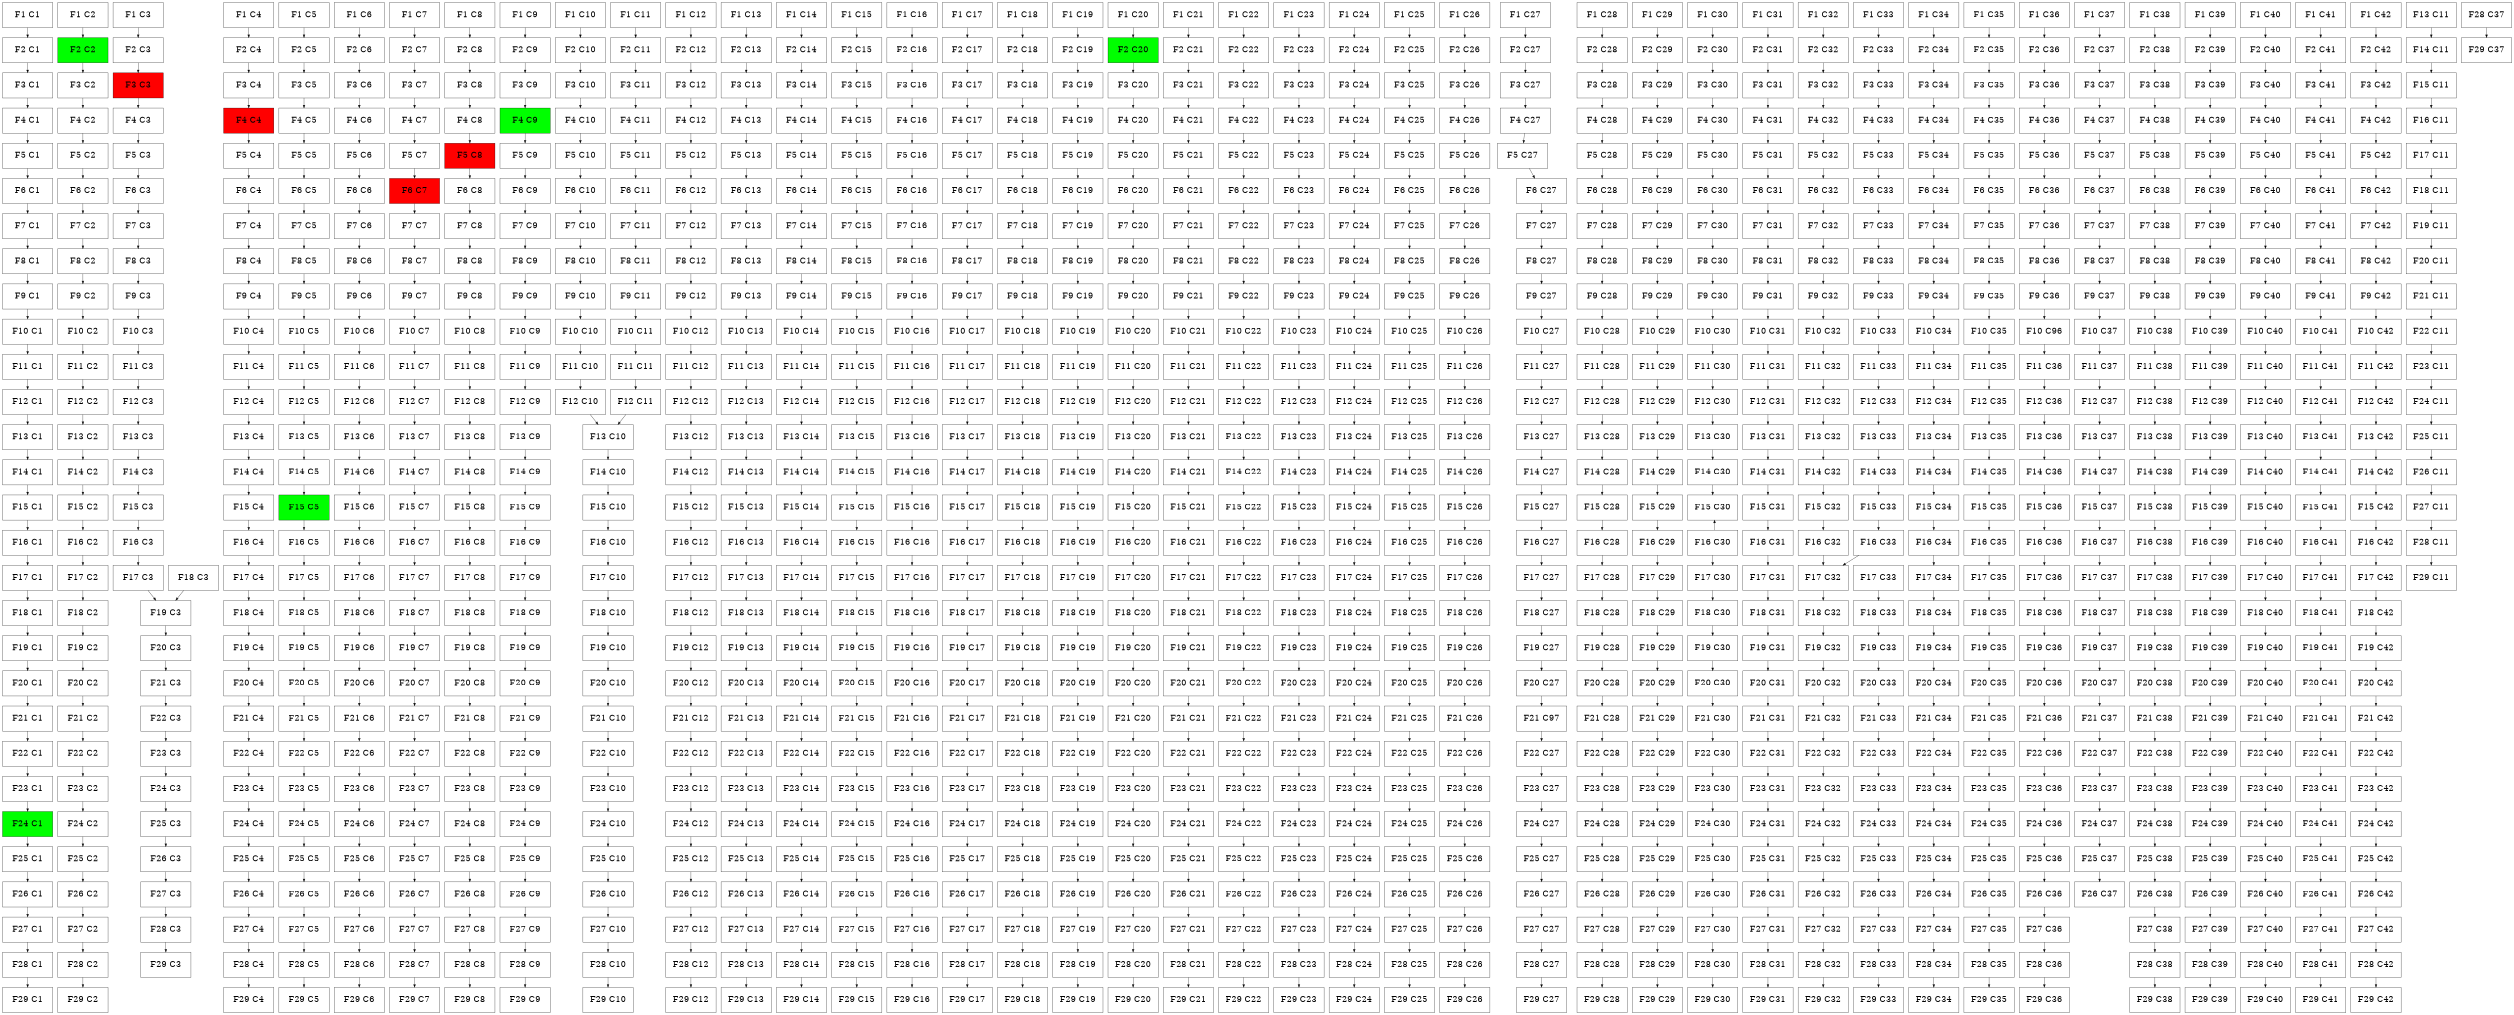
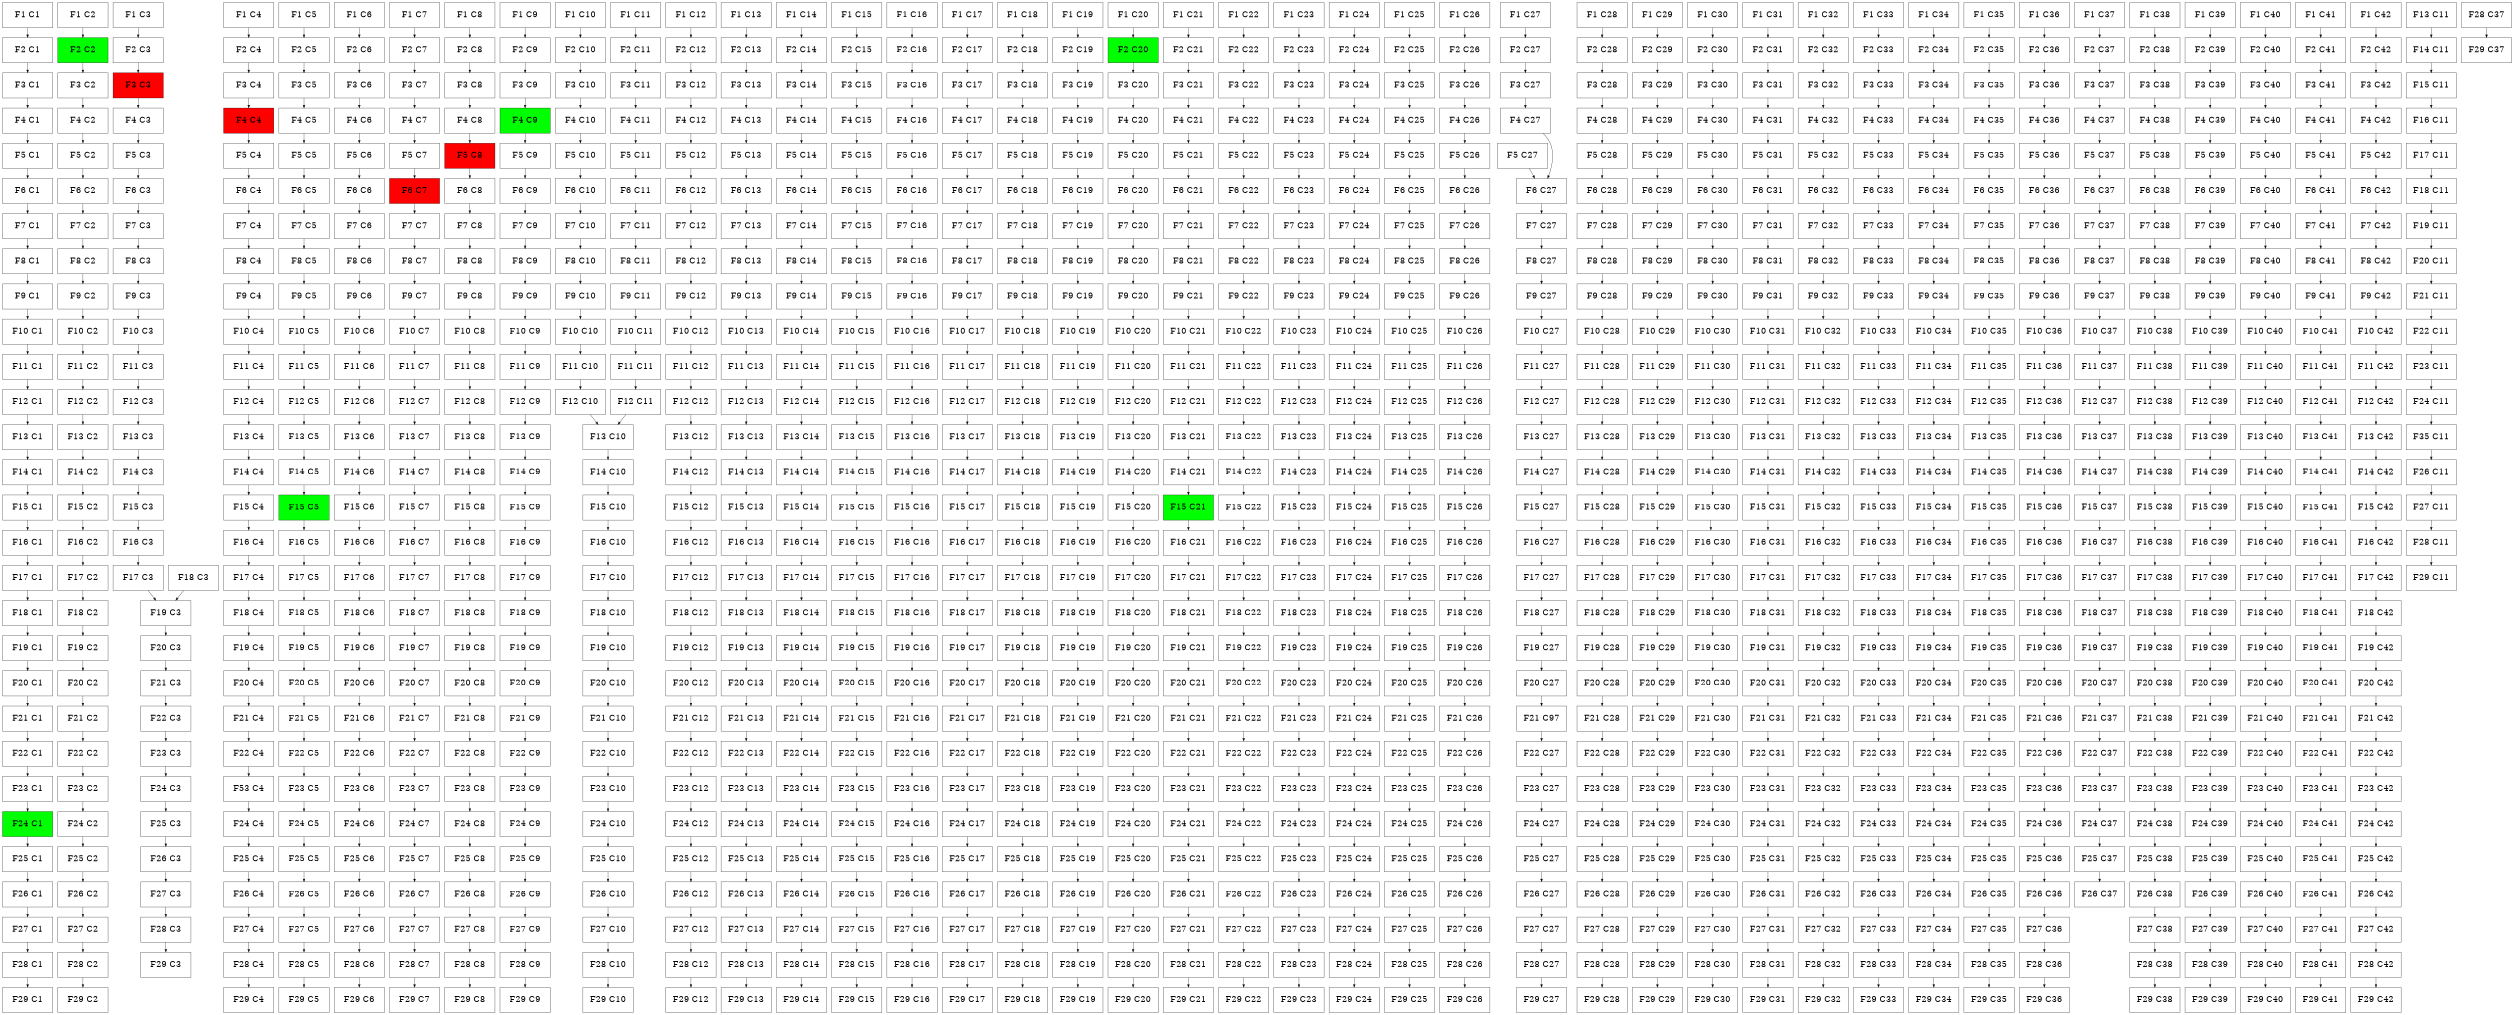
(1524, 137) -> (1553, 153)
(2044, 332) -> (2044, 332)
(2431, 437) -> (2431, 437)
(1188, 508) -> (1188, 508)
(1715, 527) -> (1711, 524)
(1852, 560) -> (1879, 559)
(249, 789) -> (249, 789)
(1244, 875) -> none
